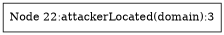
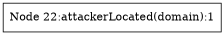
(112, 18) -> (112, 18)
